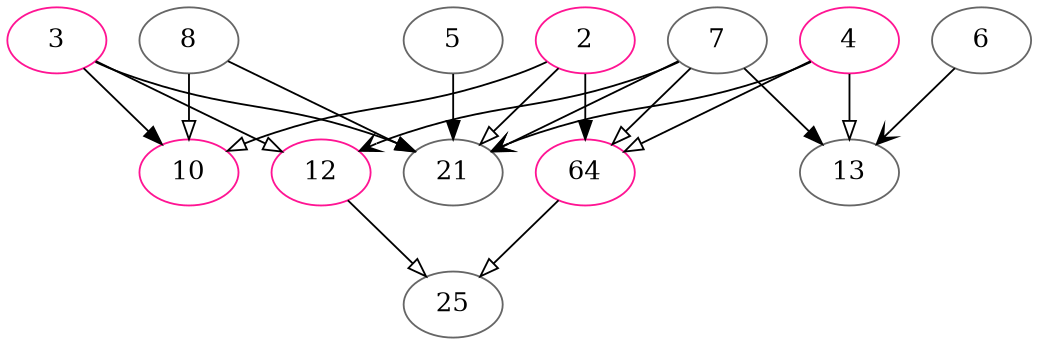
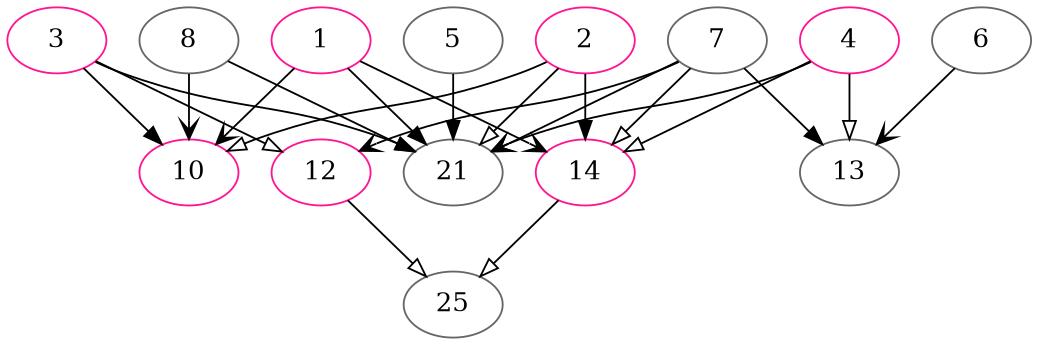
none -> (321, 40)
(189, 97) -> (189, 97)
(585, 172) -> (585, 172)
